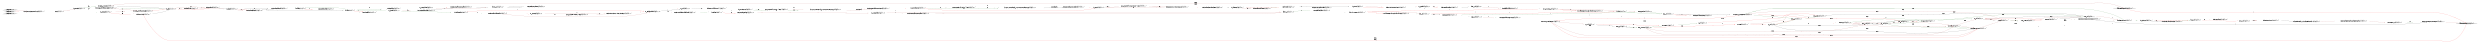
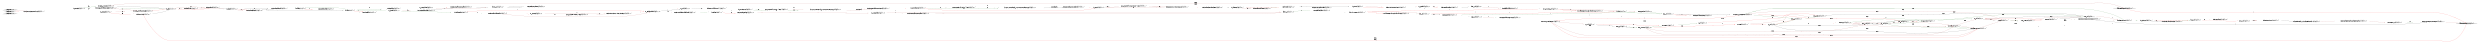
(59, 12) -> none
